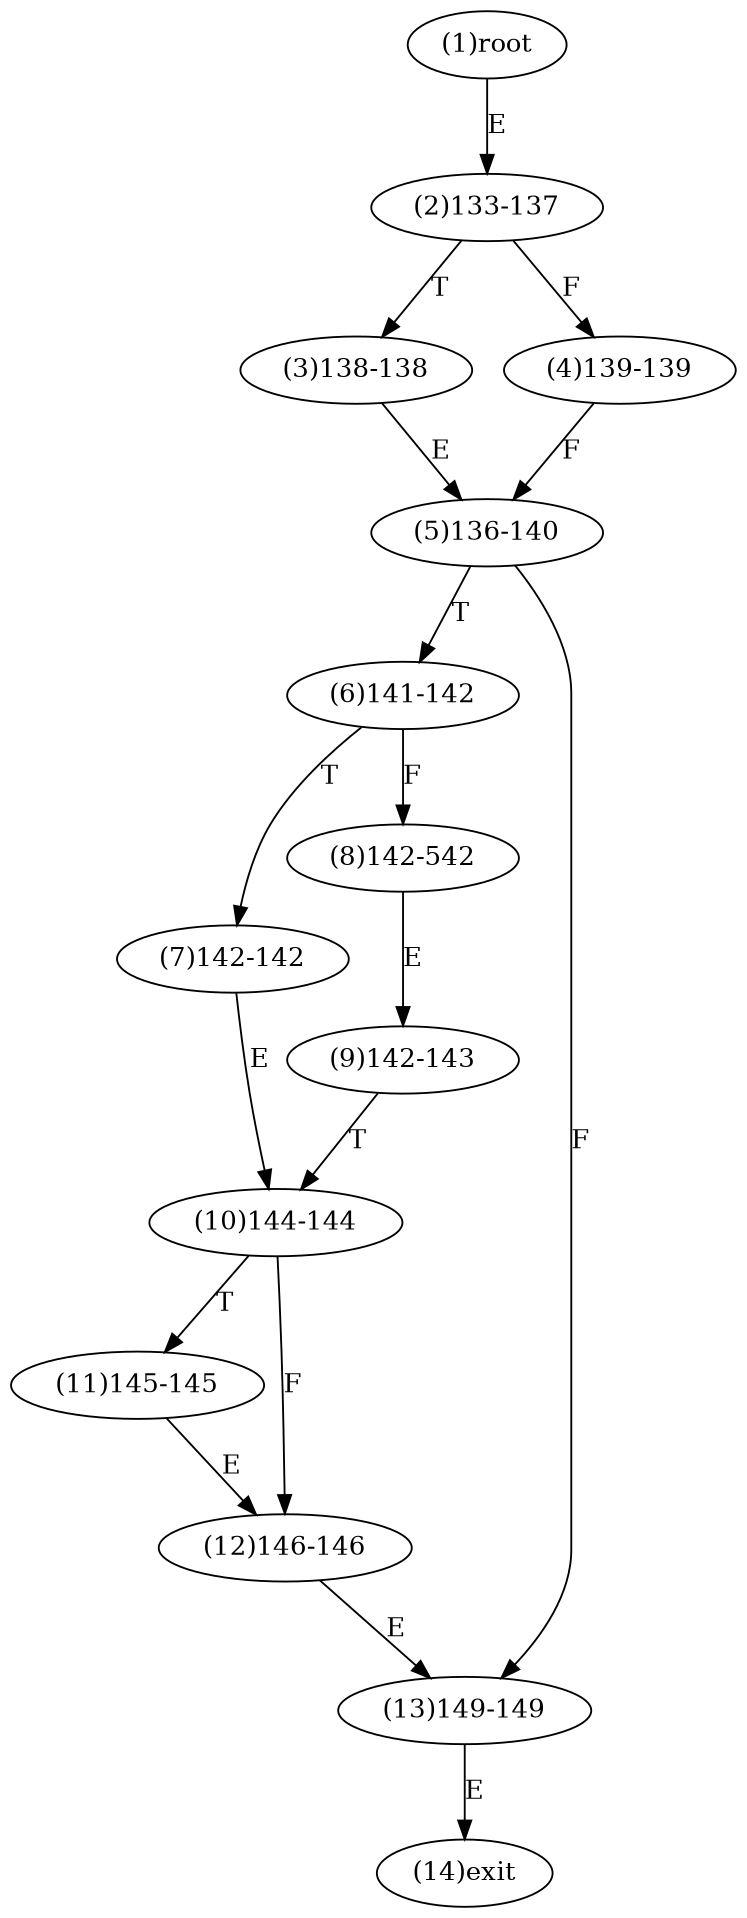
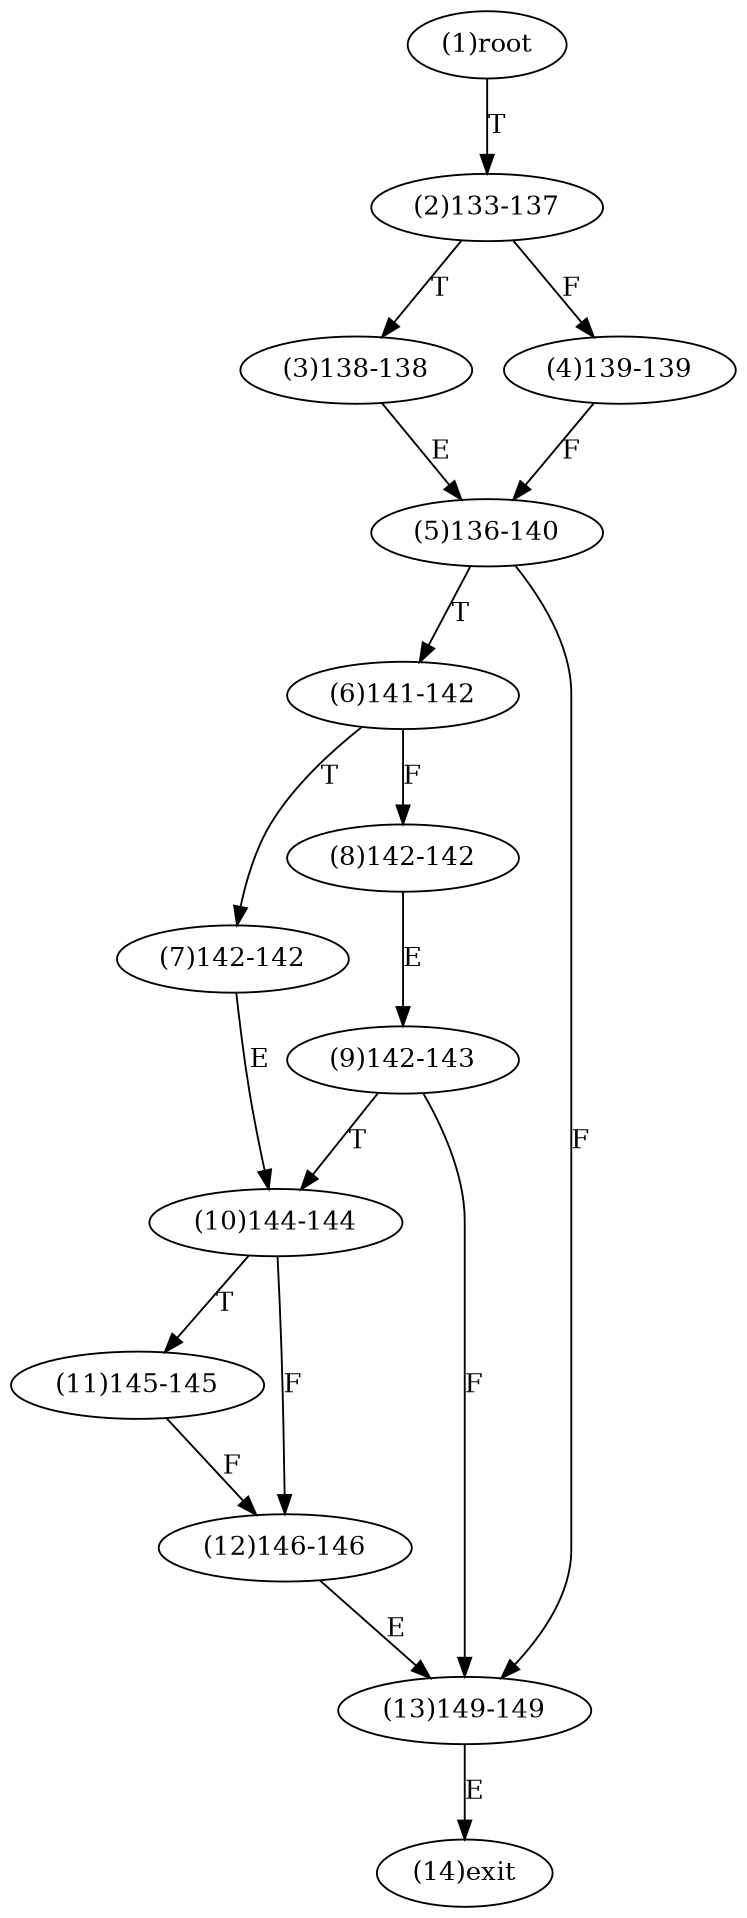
(497, 126) -> (497, 126)
(403, 858) -> (403, 858)
none -> (465, 1371)
(232, 1467) -> (232, 1467)
